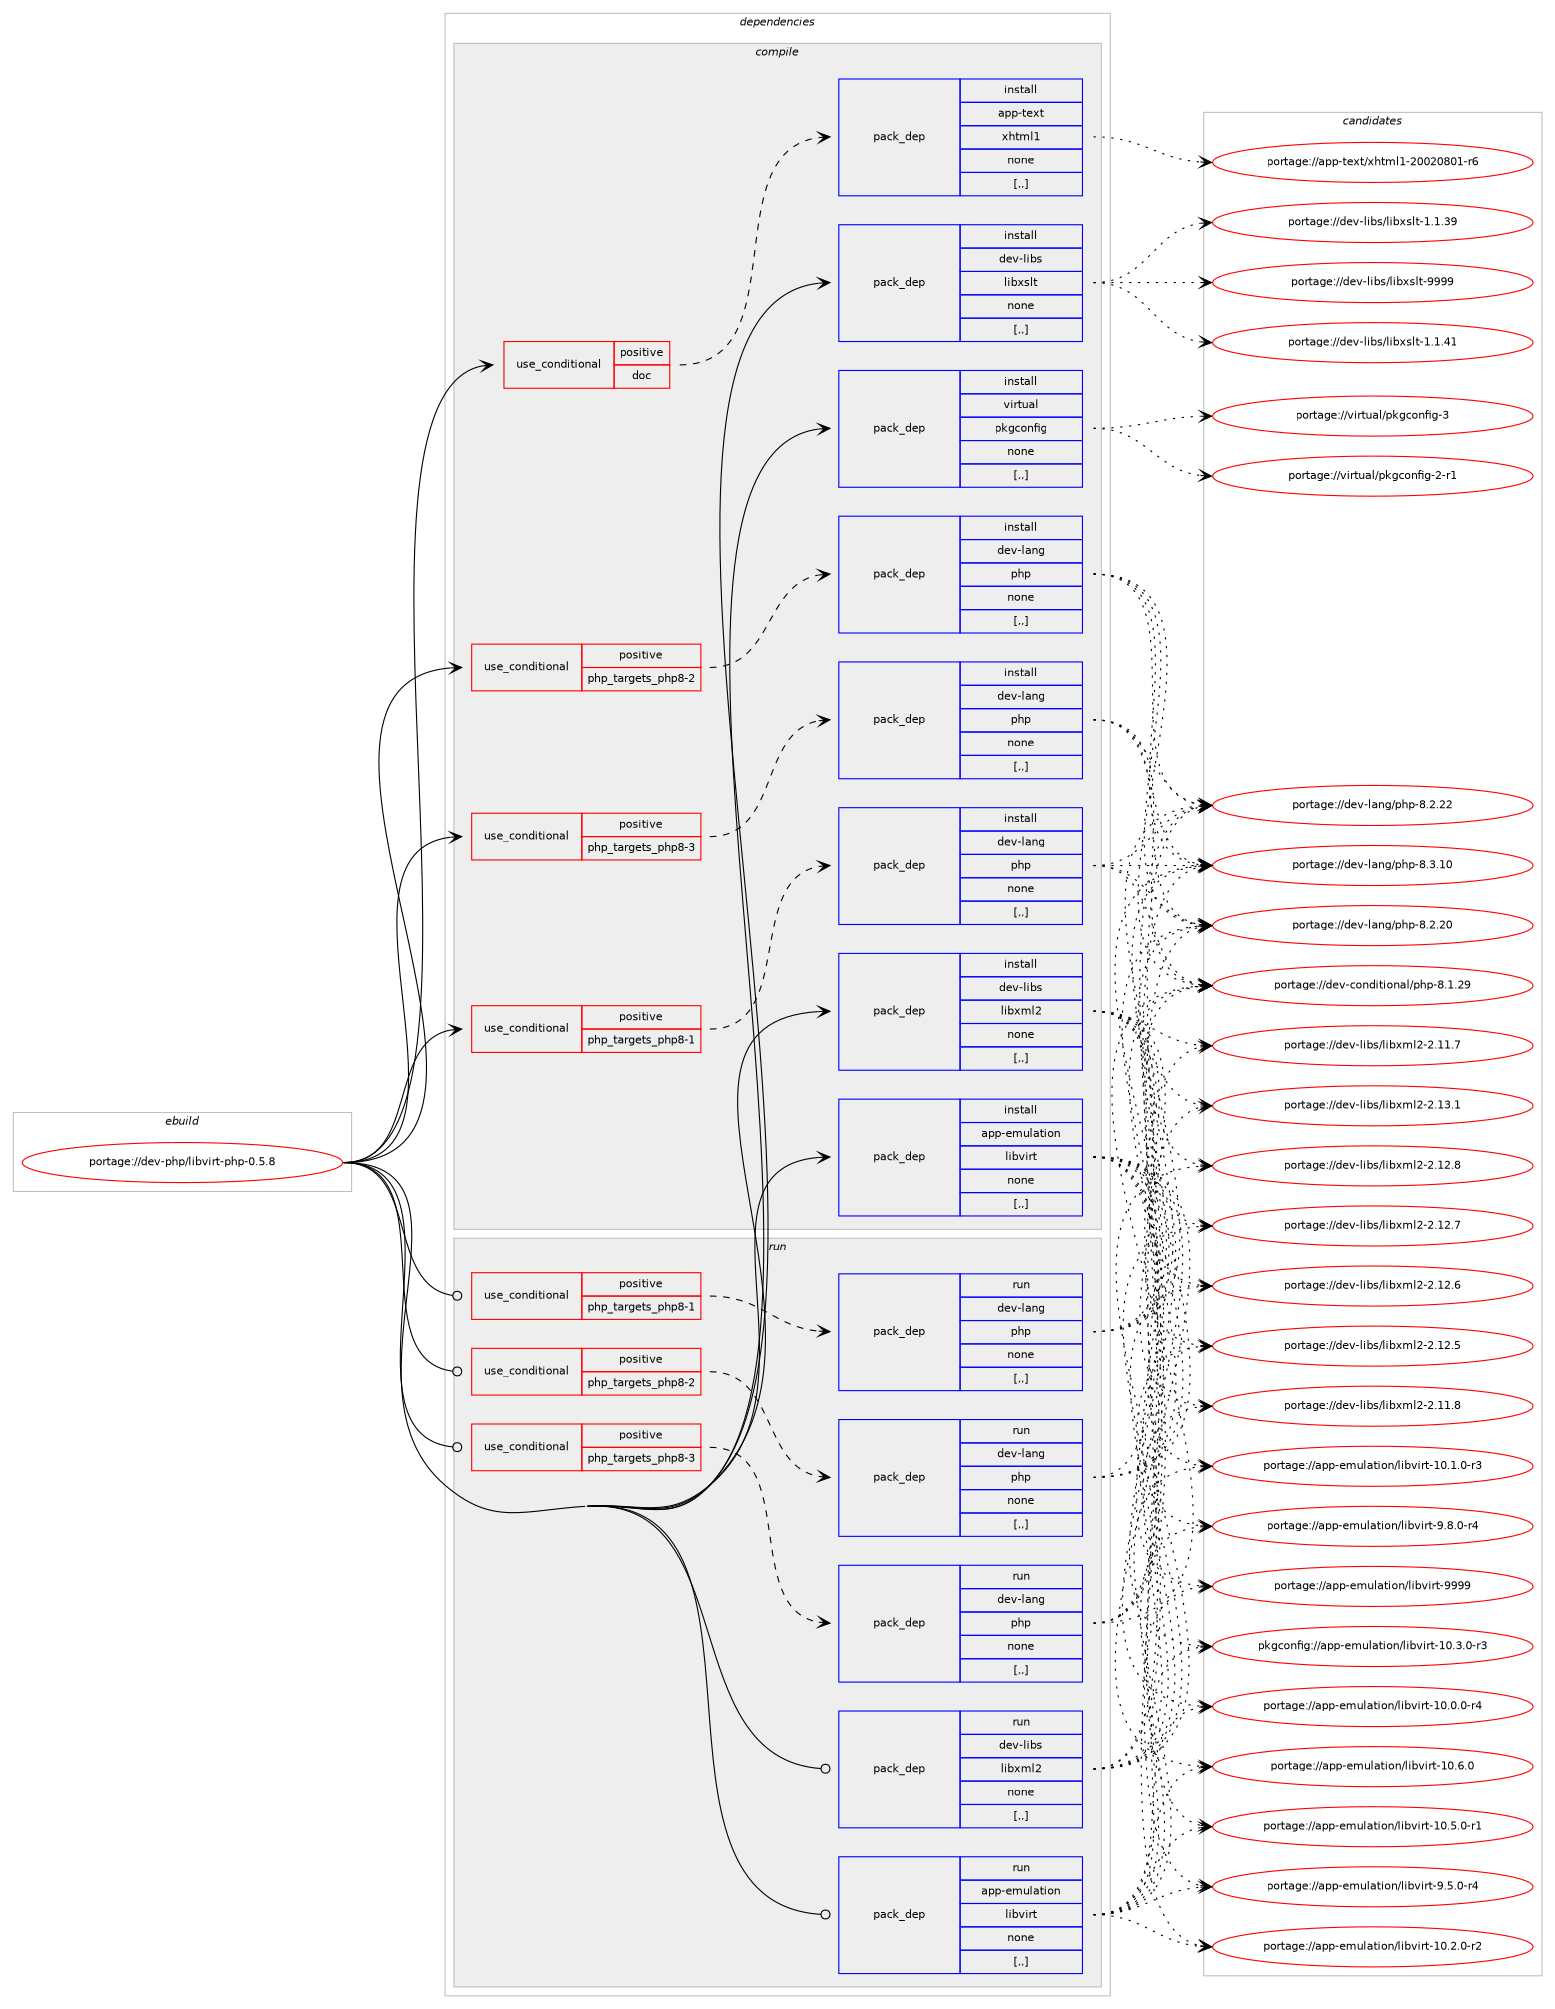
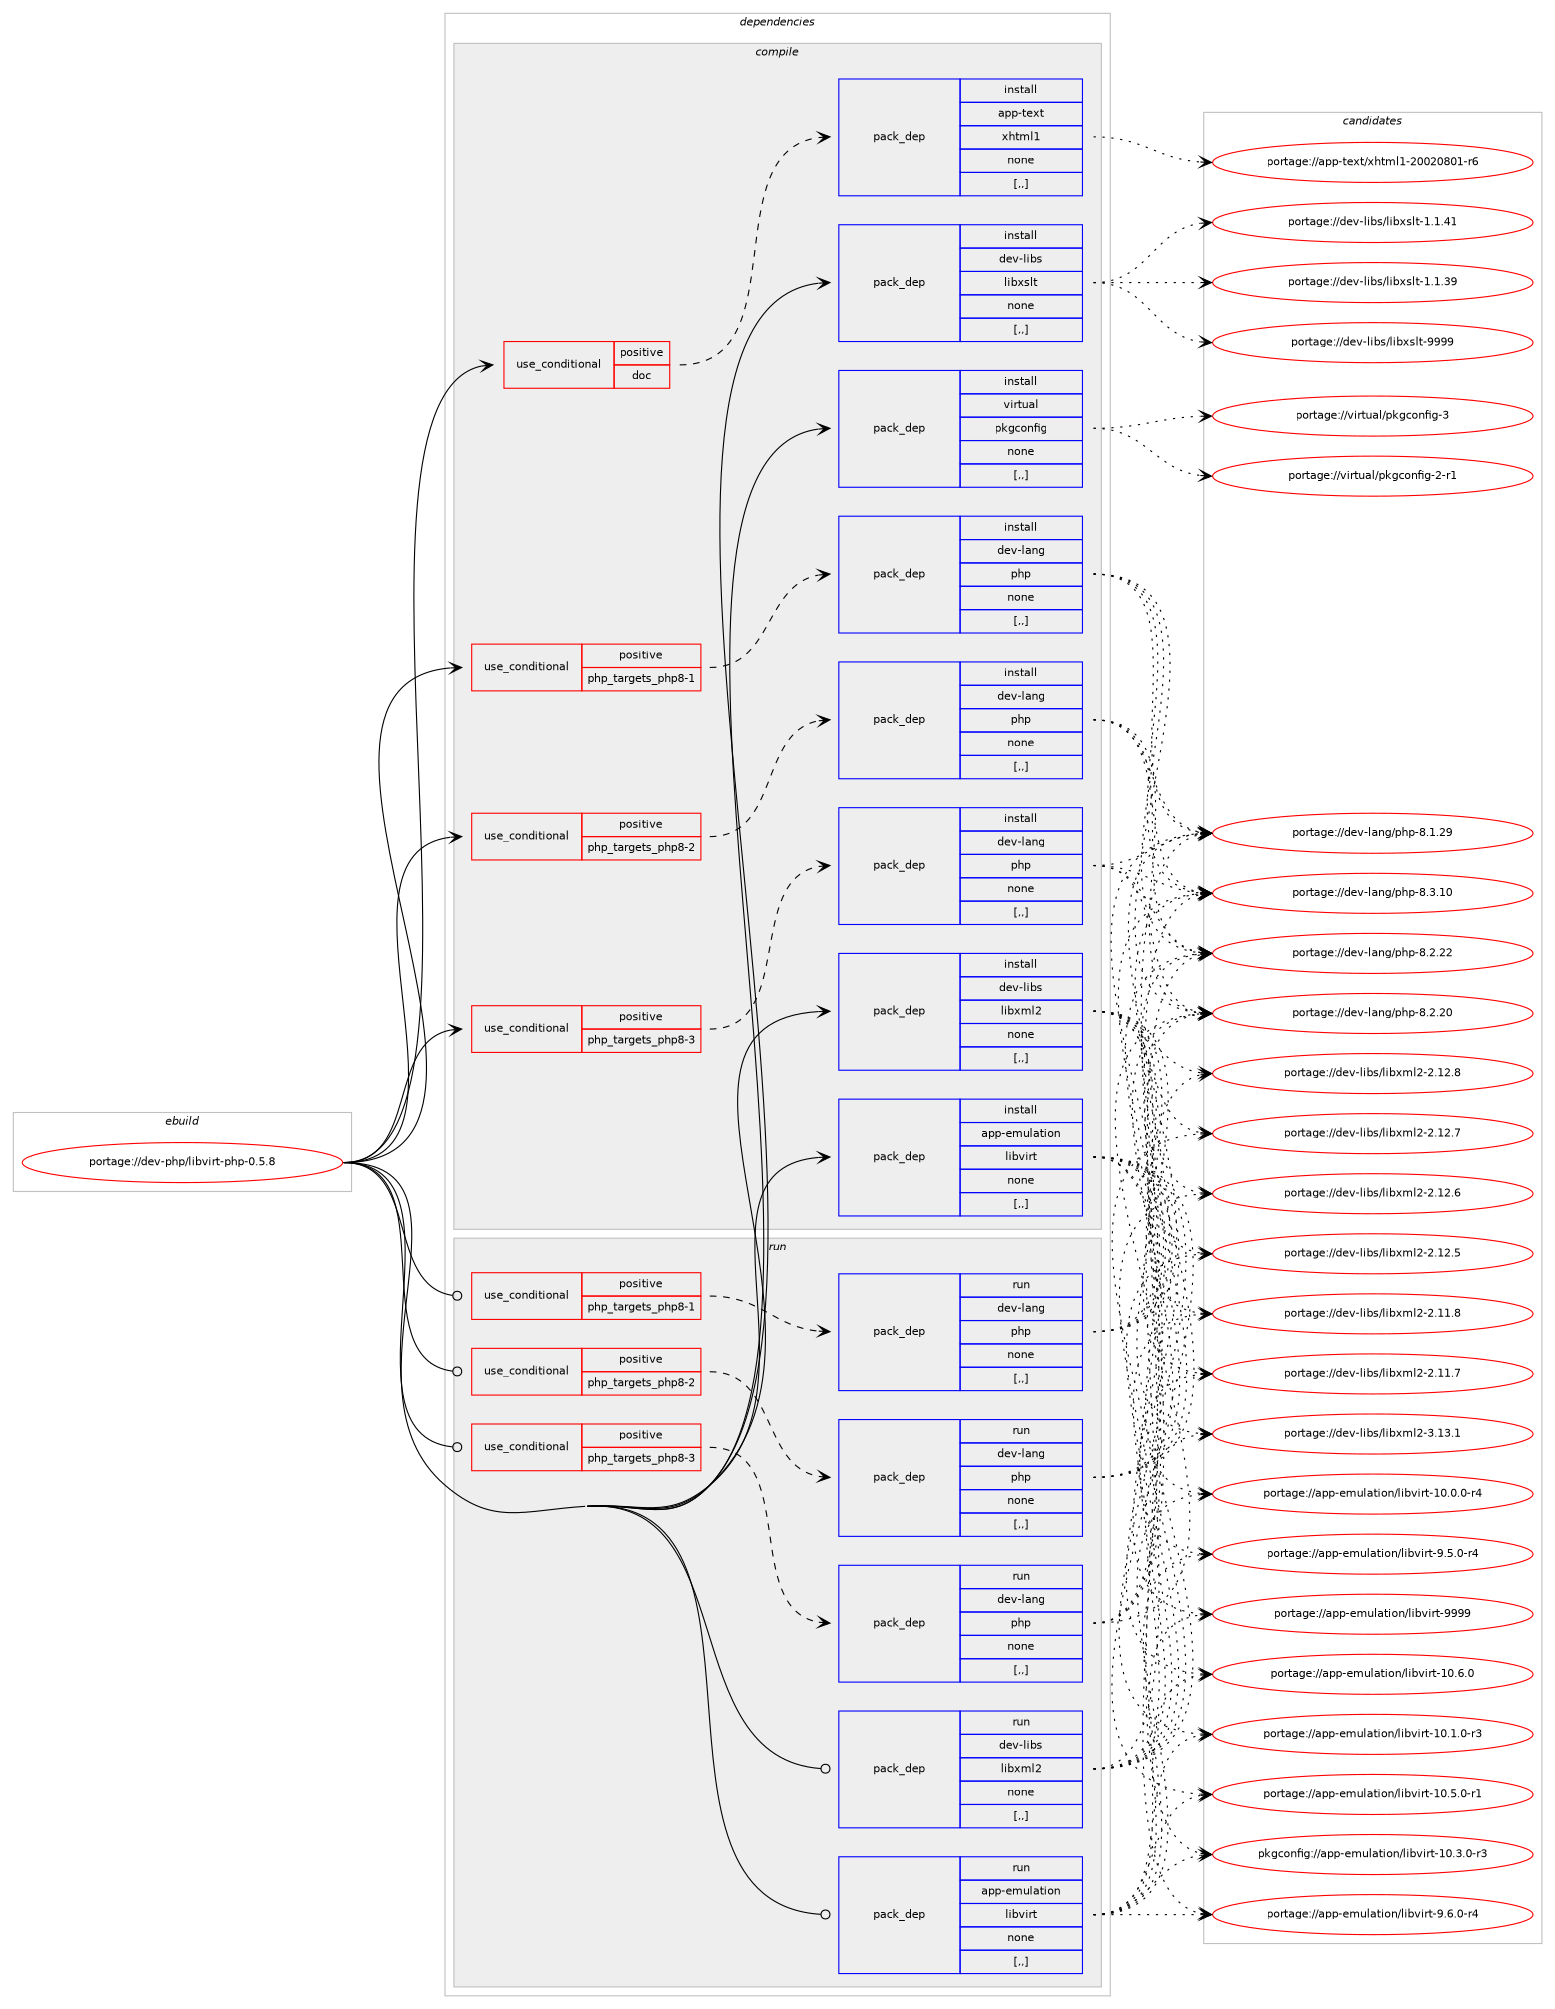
(1373, 986) -> (1373, 833)
(1373, 1106) -> (1373, 1434)
(1373, 1526) -> (1373, 1915)
(1373, 1947) -> none
